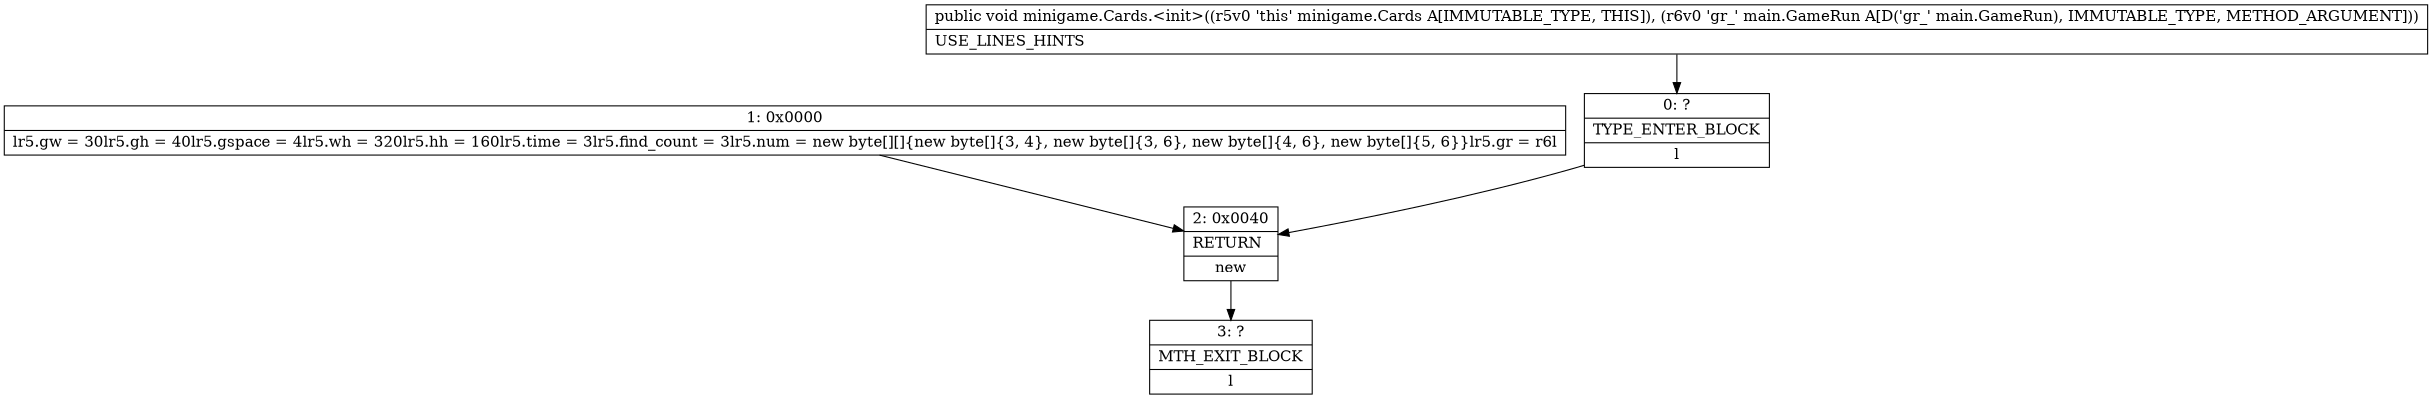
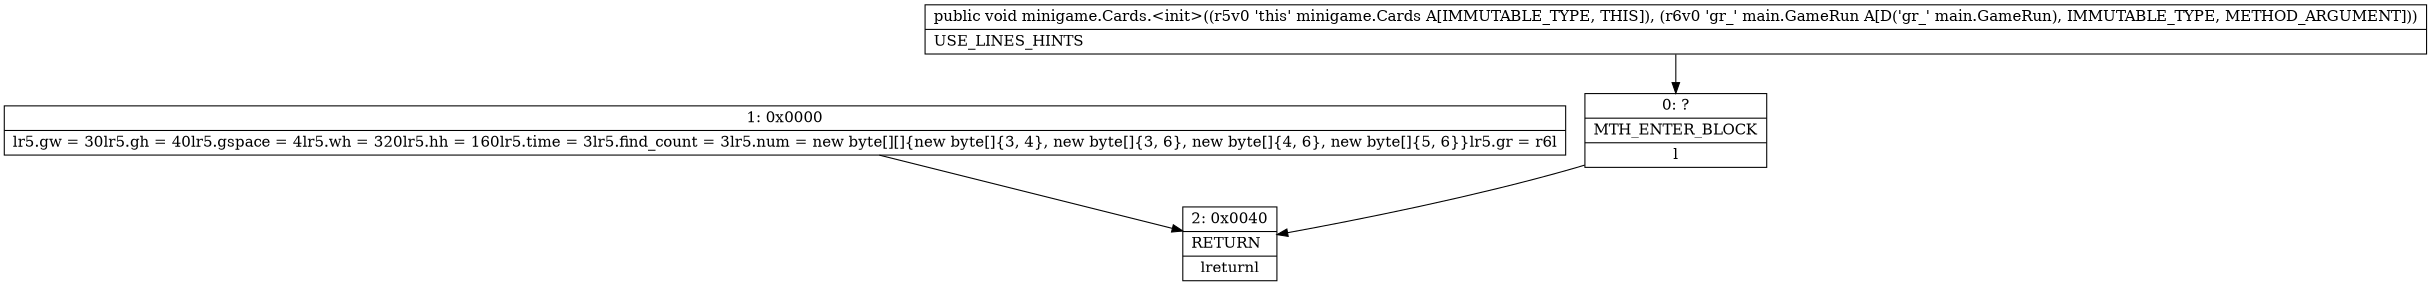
(1677, 130) -> (1676, 130)
(1231, 268) -> (1230, 268)
(1231, 357) -> none
